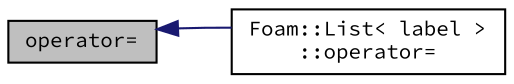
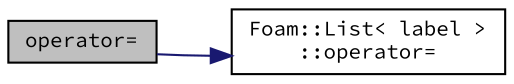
(205, 28) -> (184, 55)
